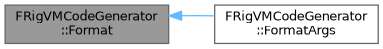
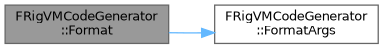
(198, 16) -> (185, 33)
